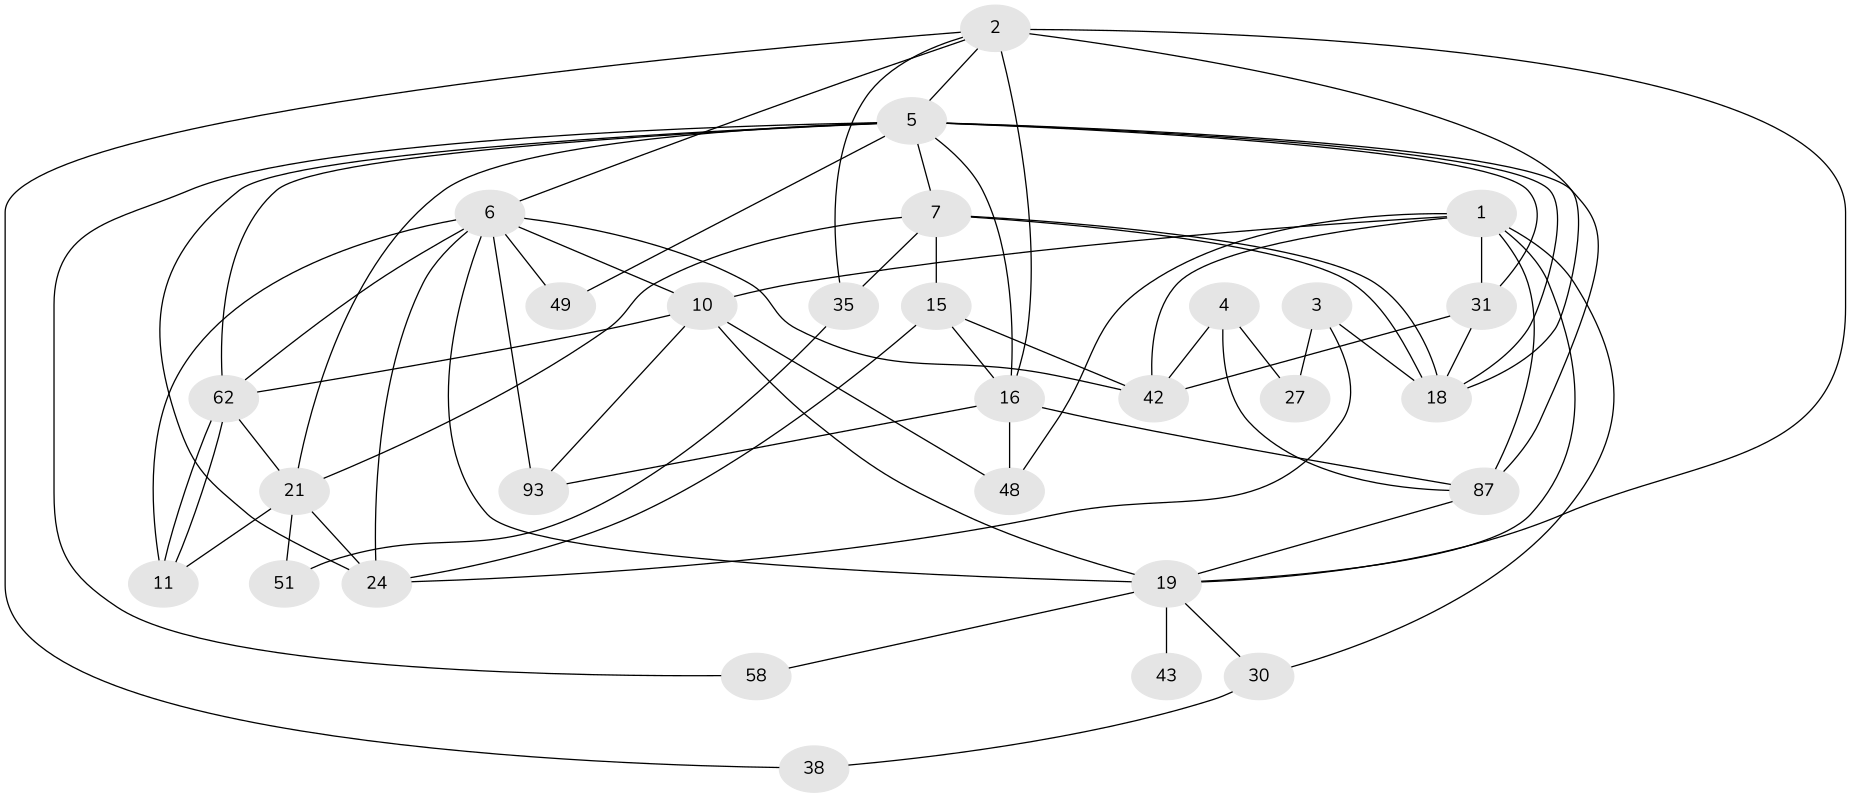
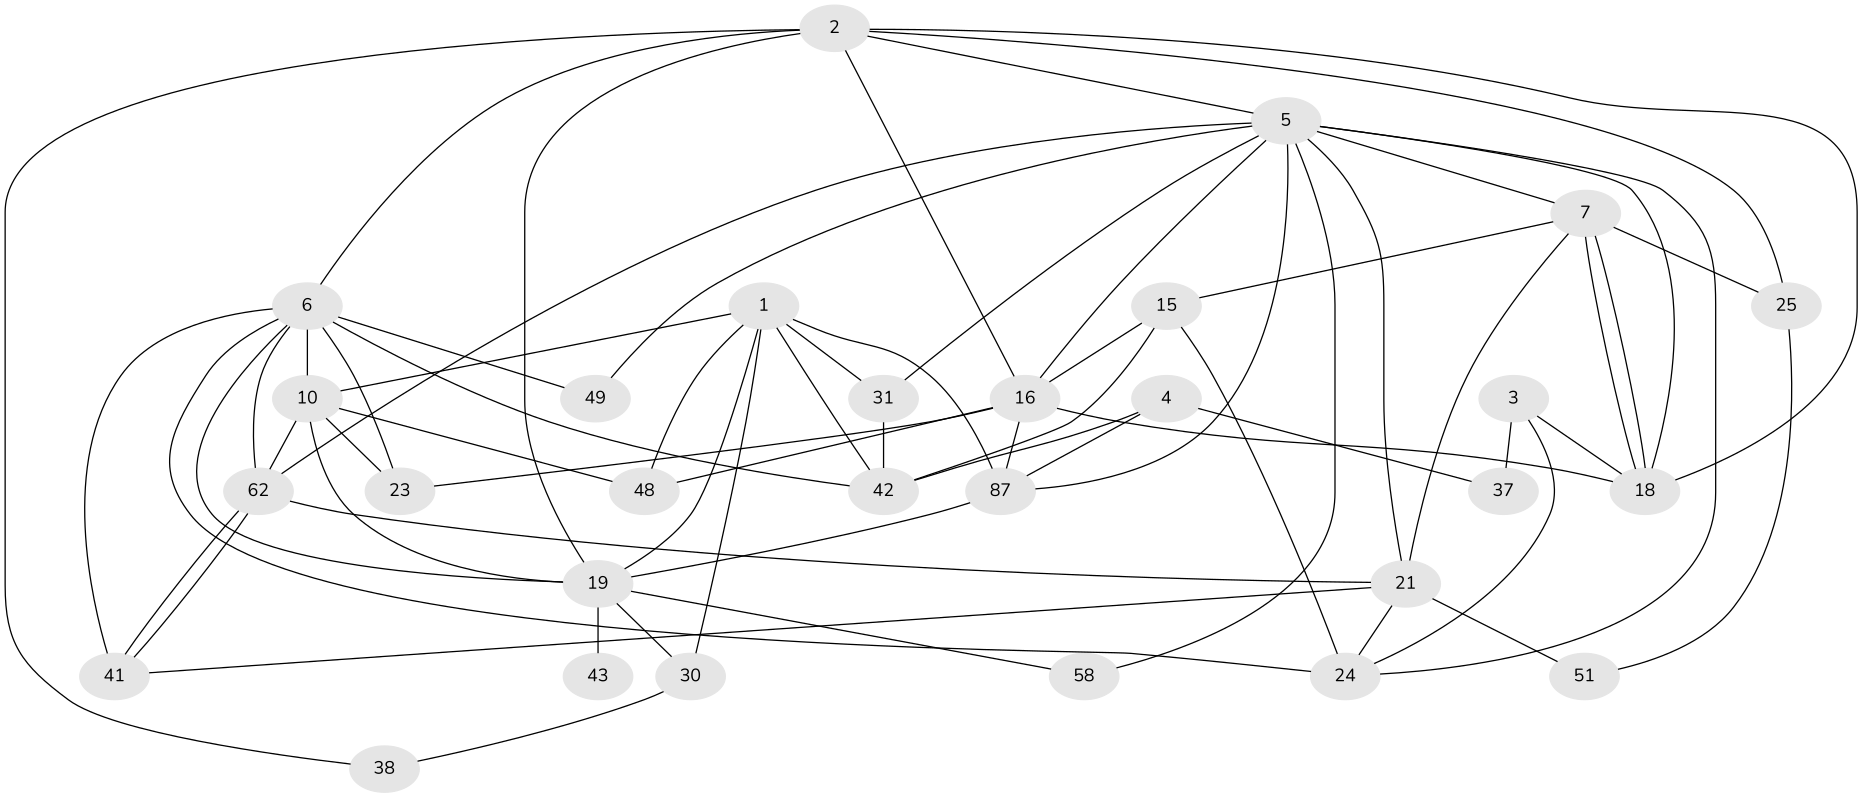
(844, 306) -> (1786, 306)
(1459, 352) -> (1293, 442)
(1295, 399) -> (1503, 491)
(534, 491) -> (400, 491)
(163, 584) -> (114, 676)
